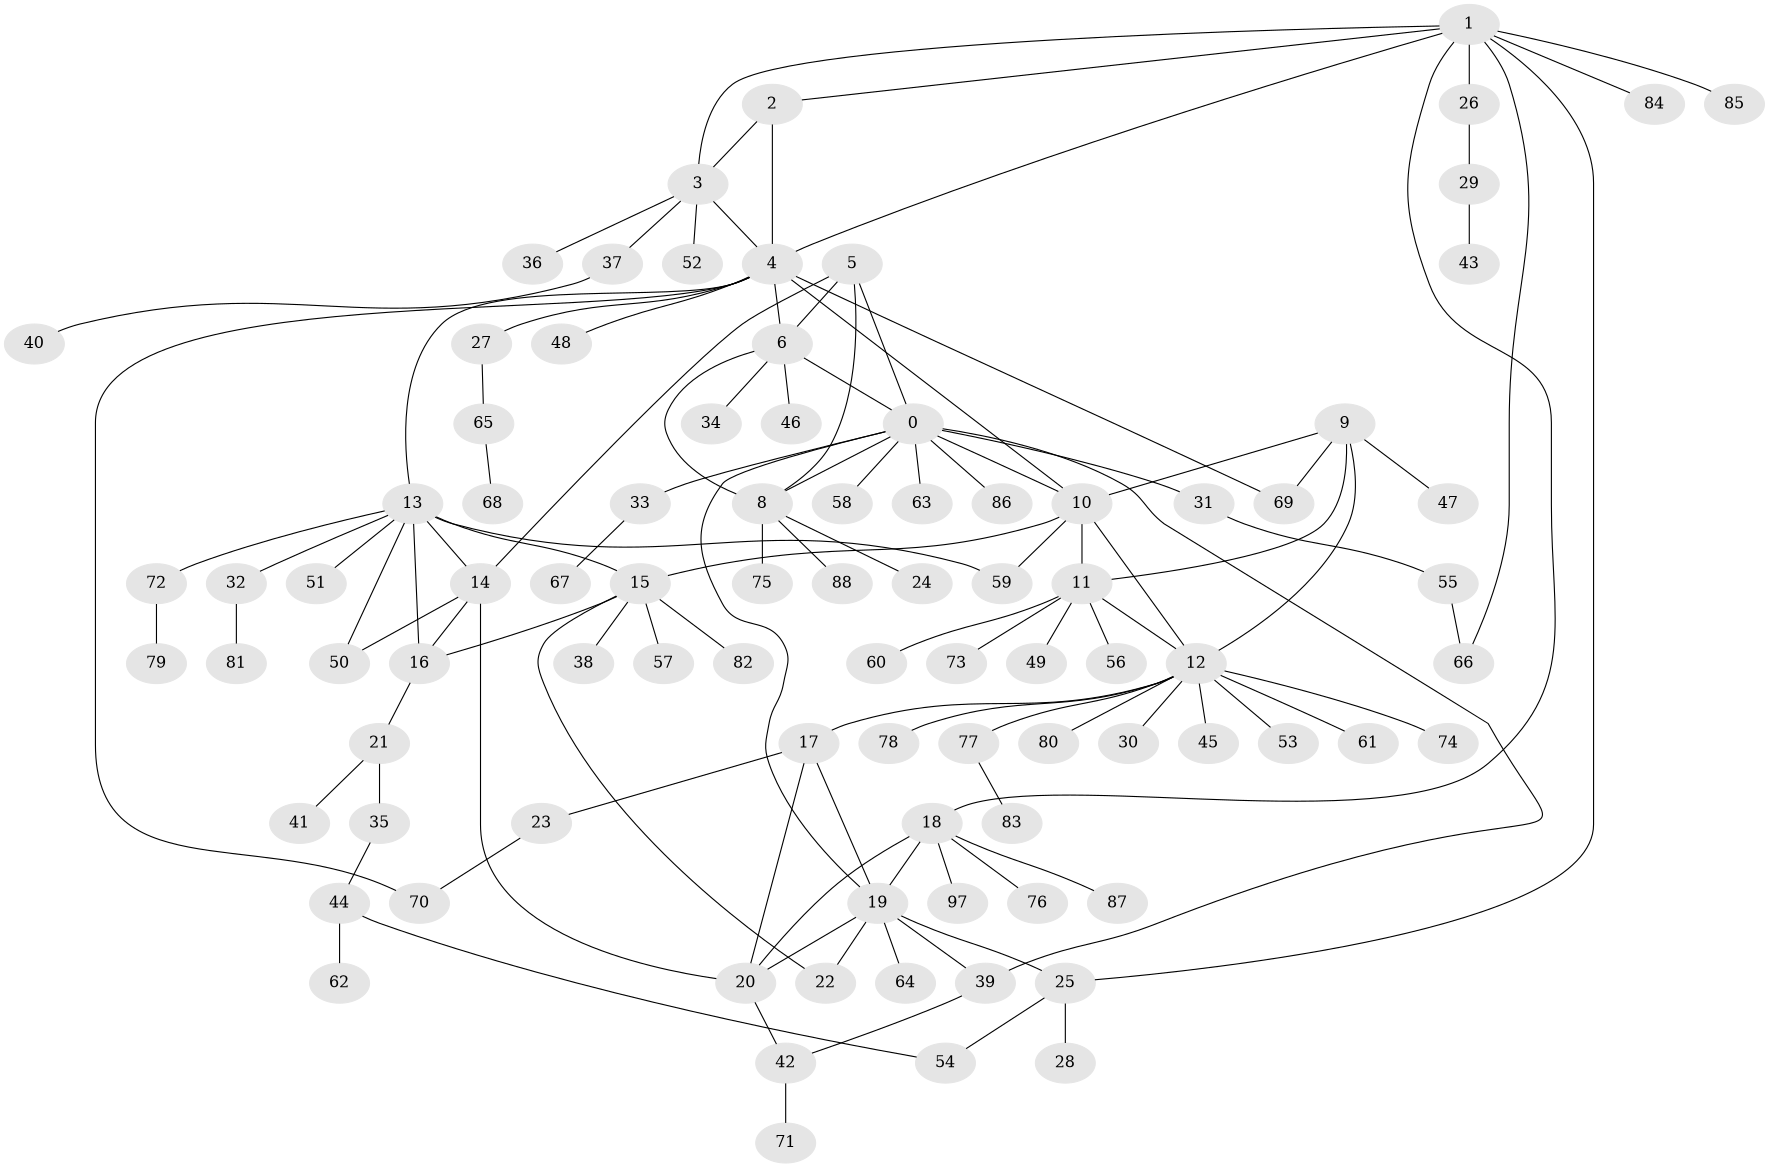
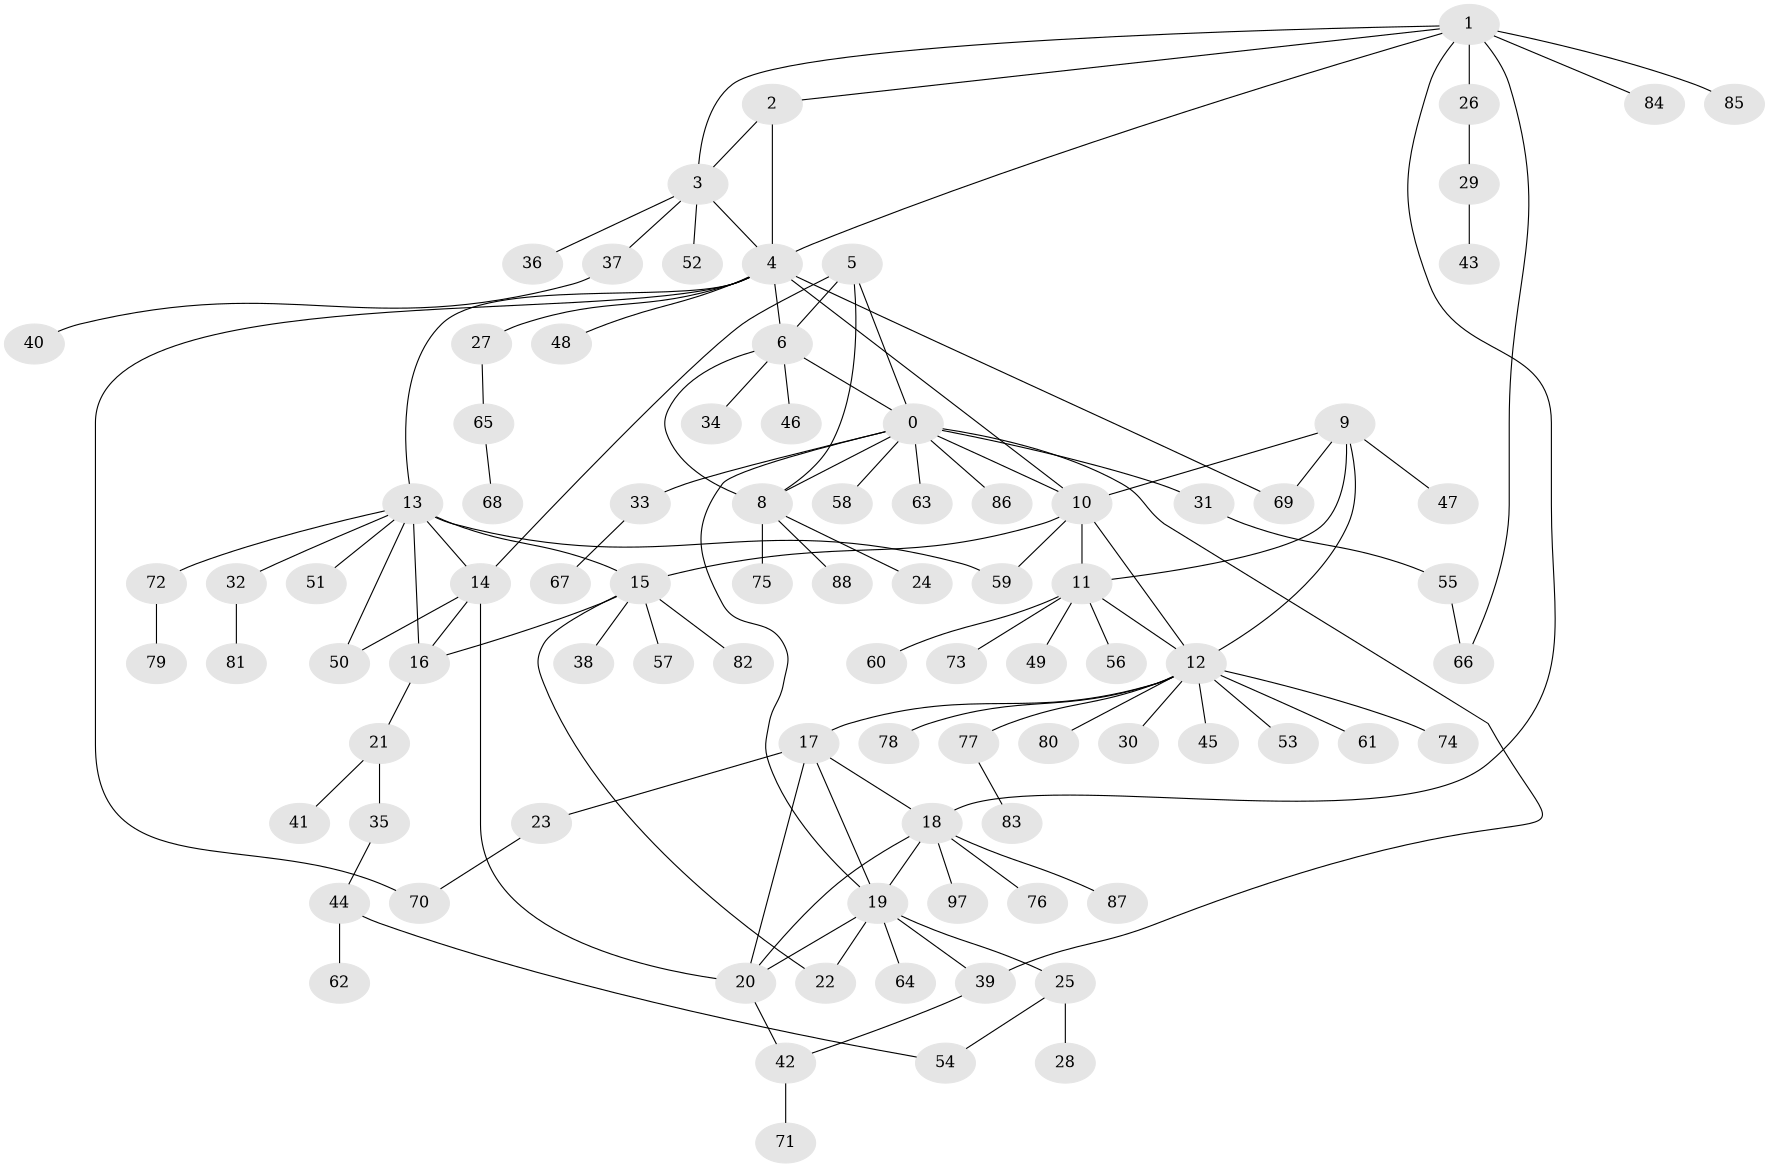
(1594, 683) -> none
none -> (871, 783)
